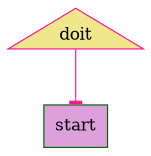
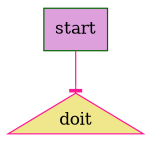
(76, 74) -> (76, 69)
